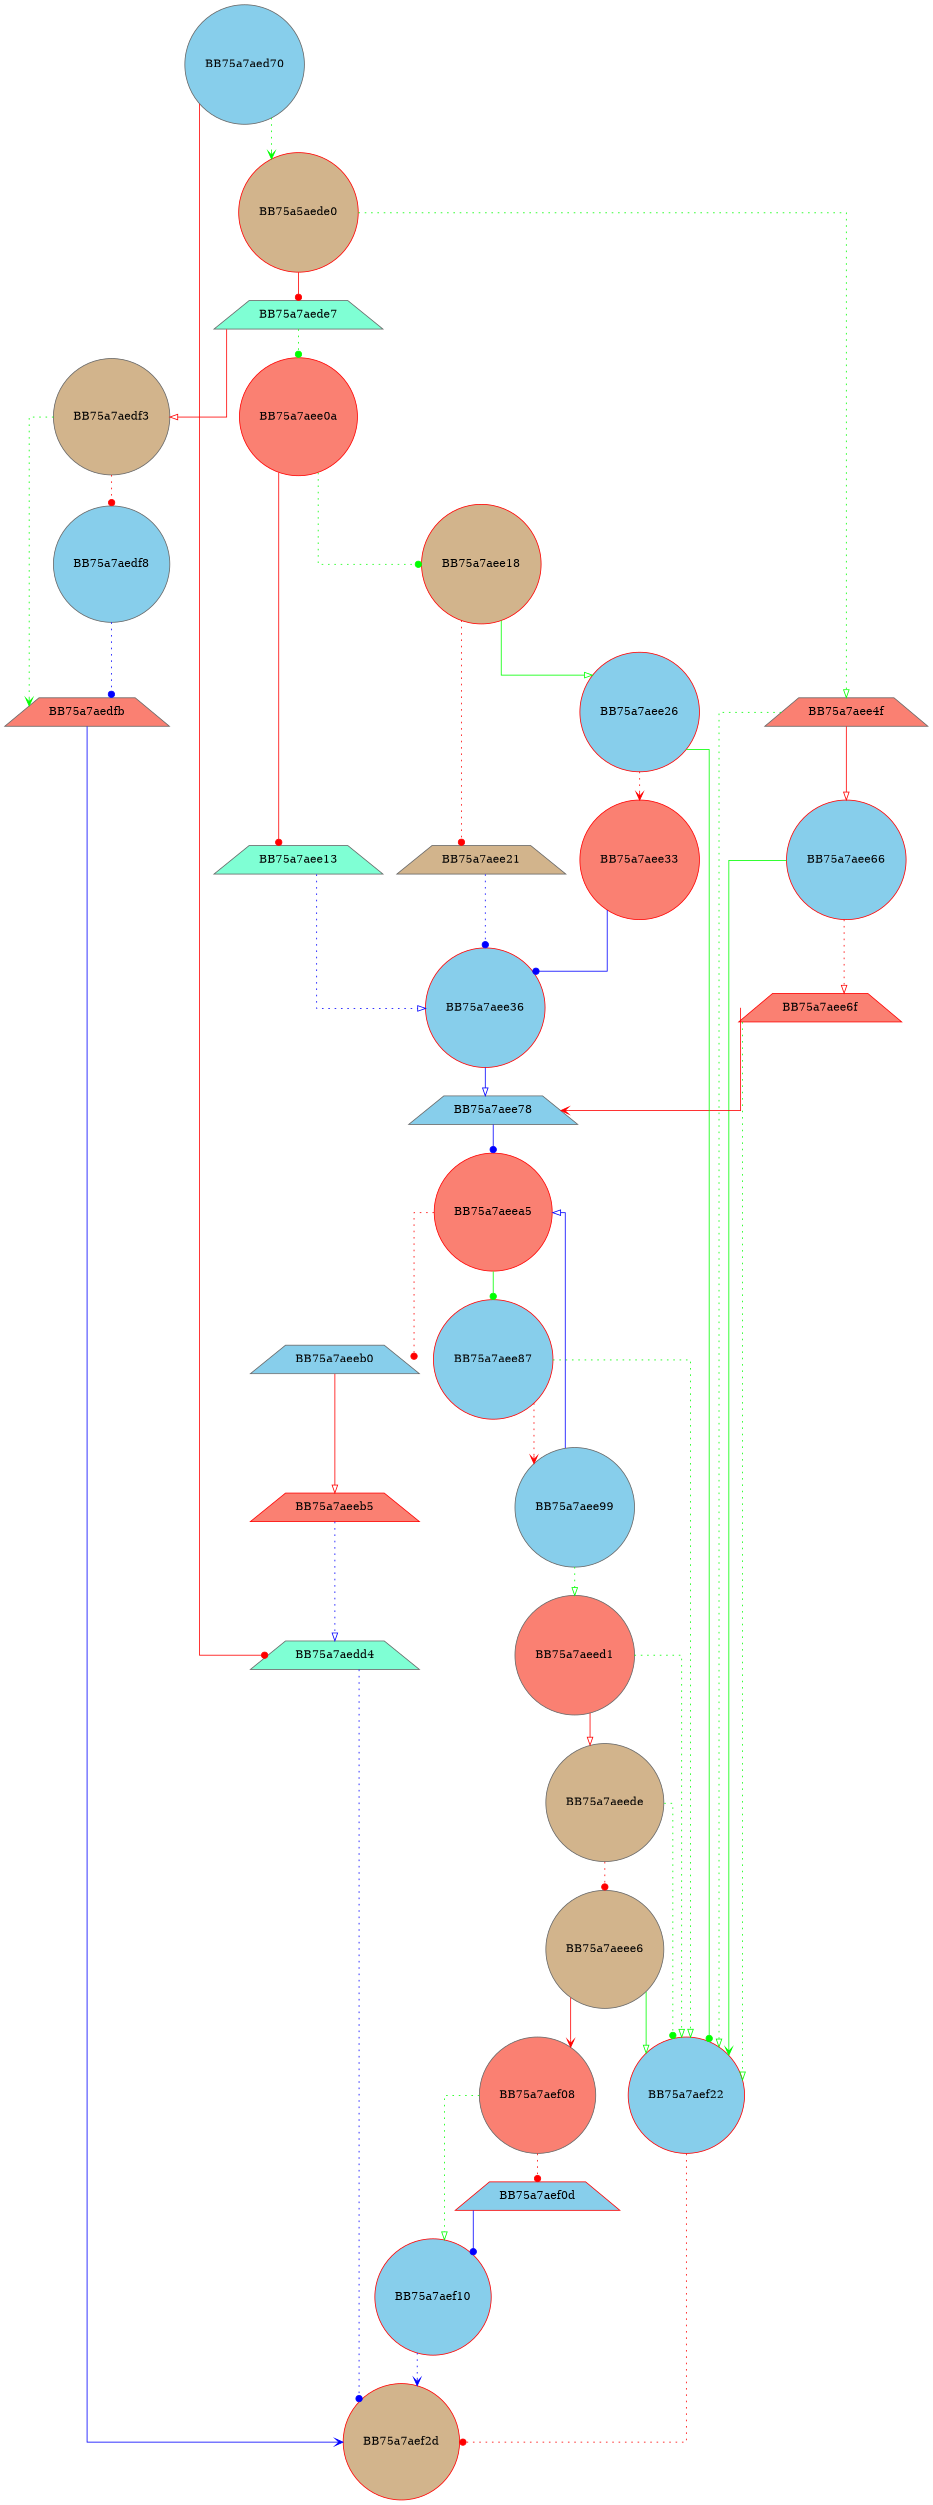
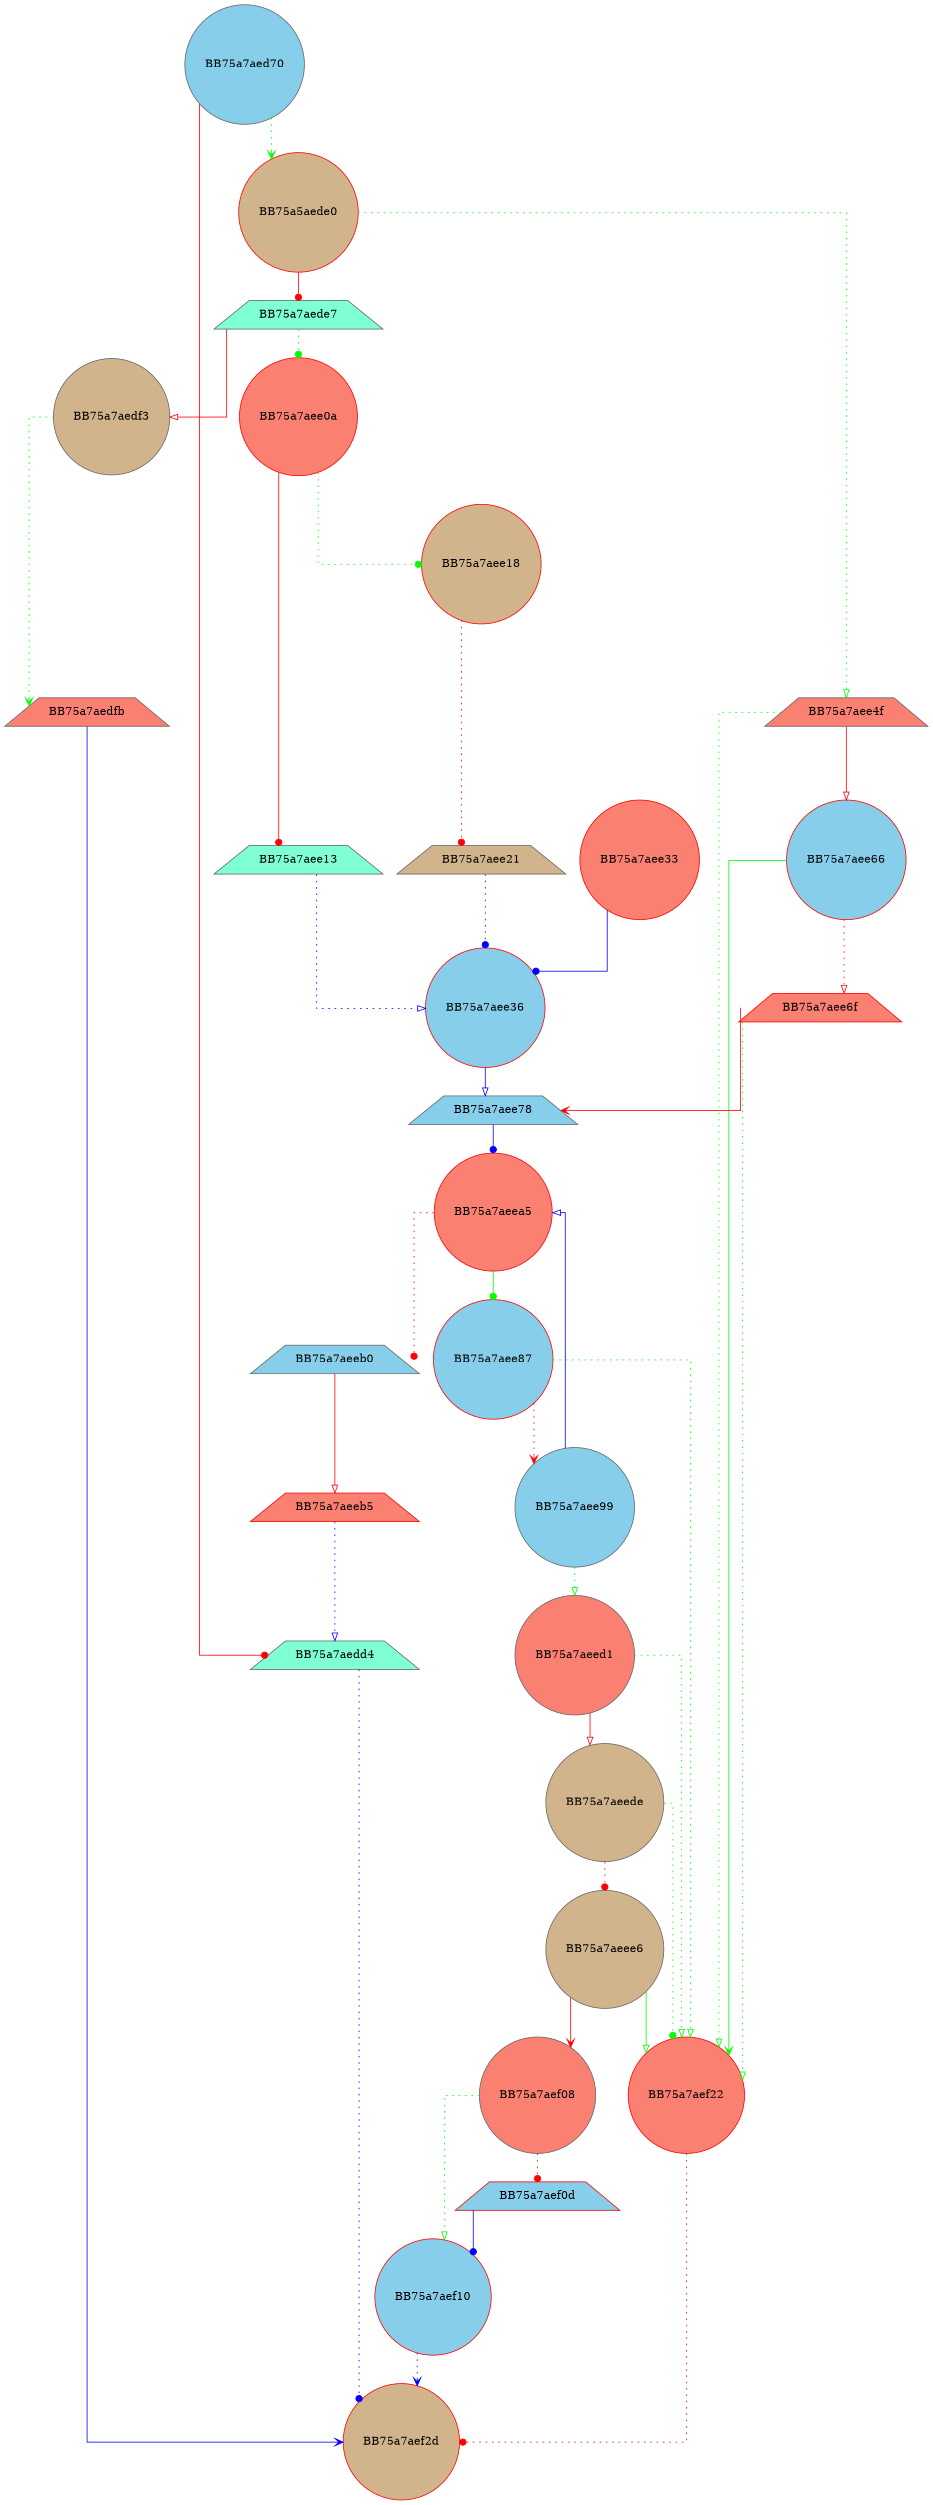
(112, 564) -> none
(640, 712) -> none
(686, 2095) -> (686, 2095)
